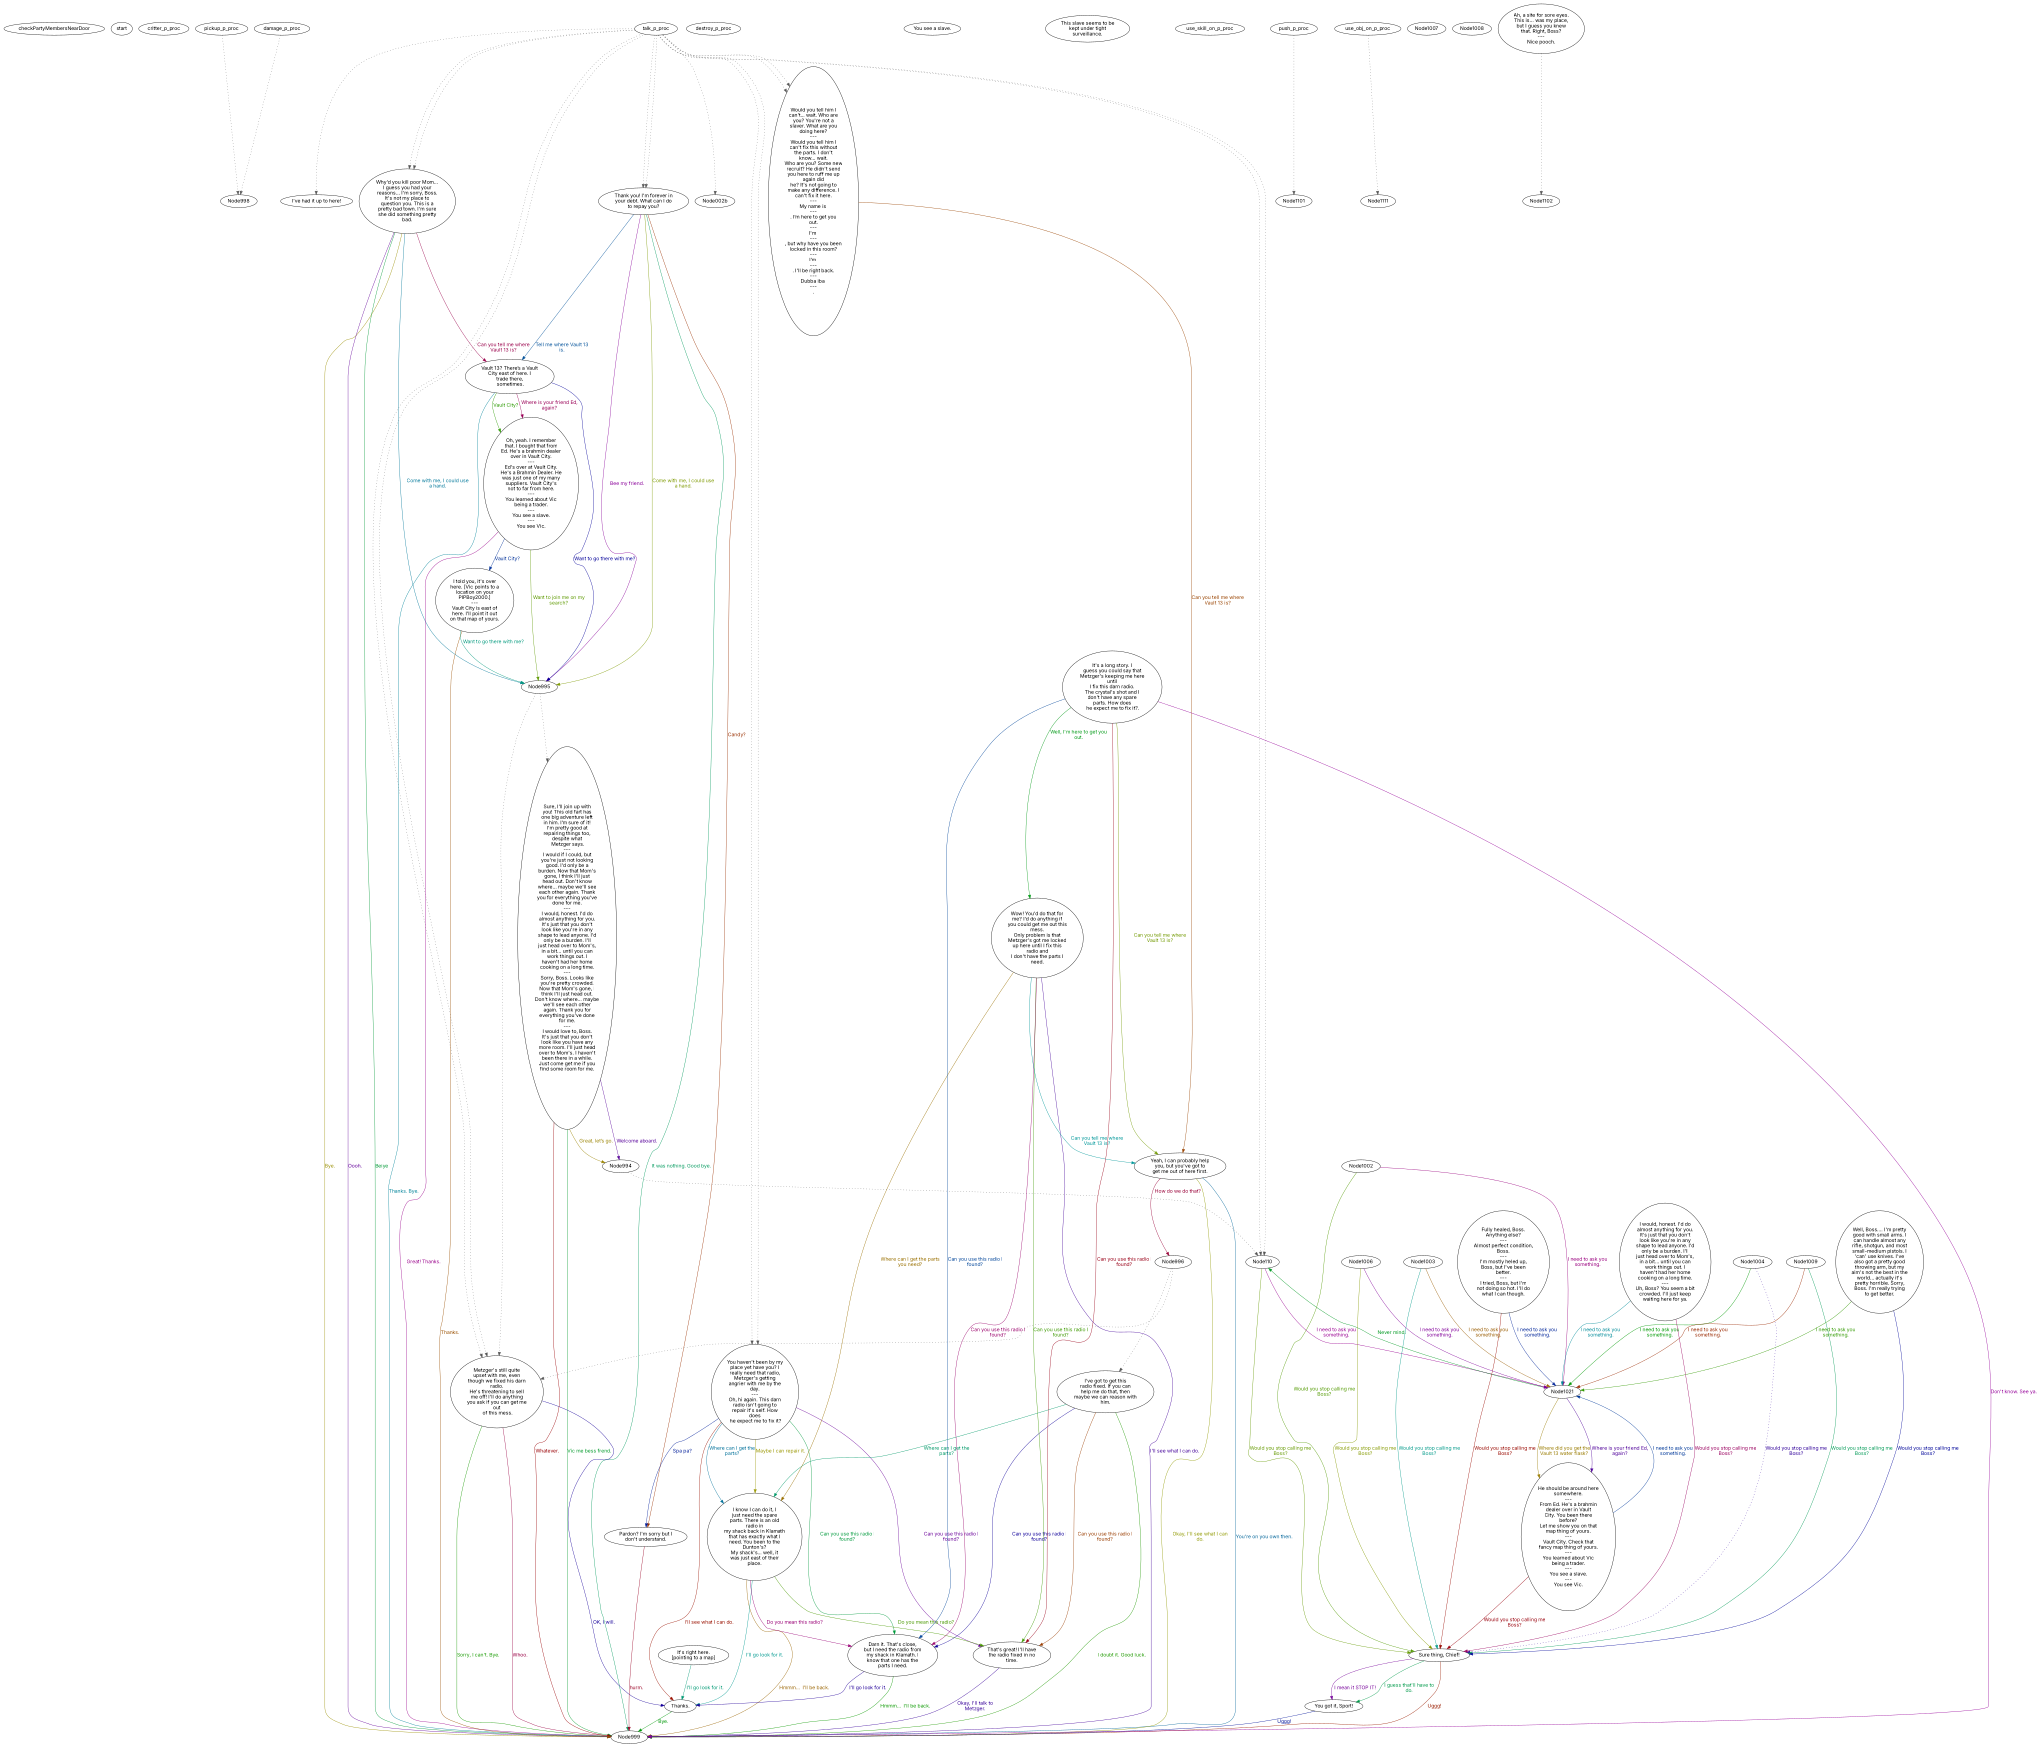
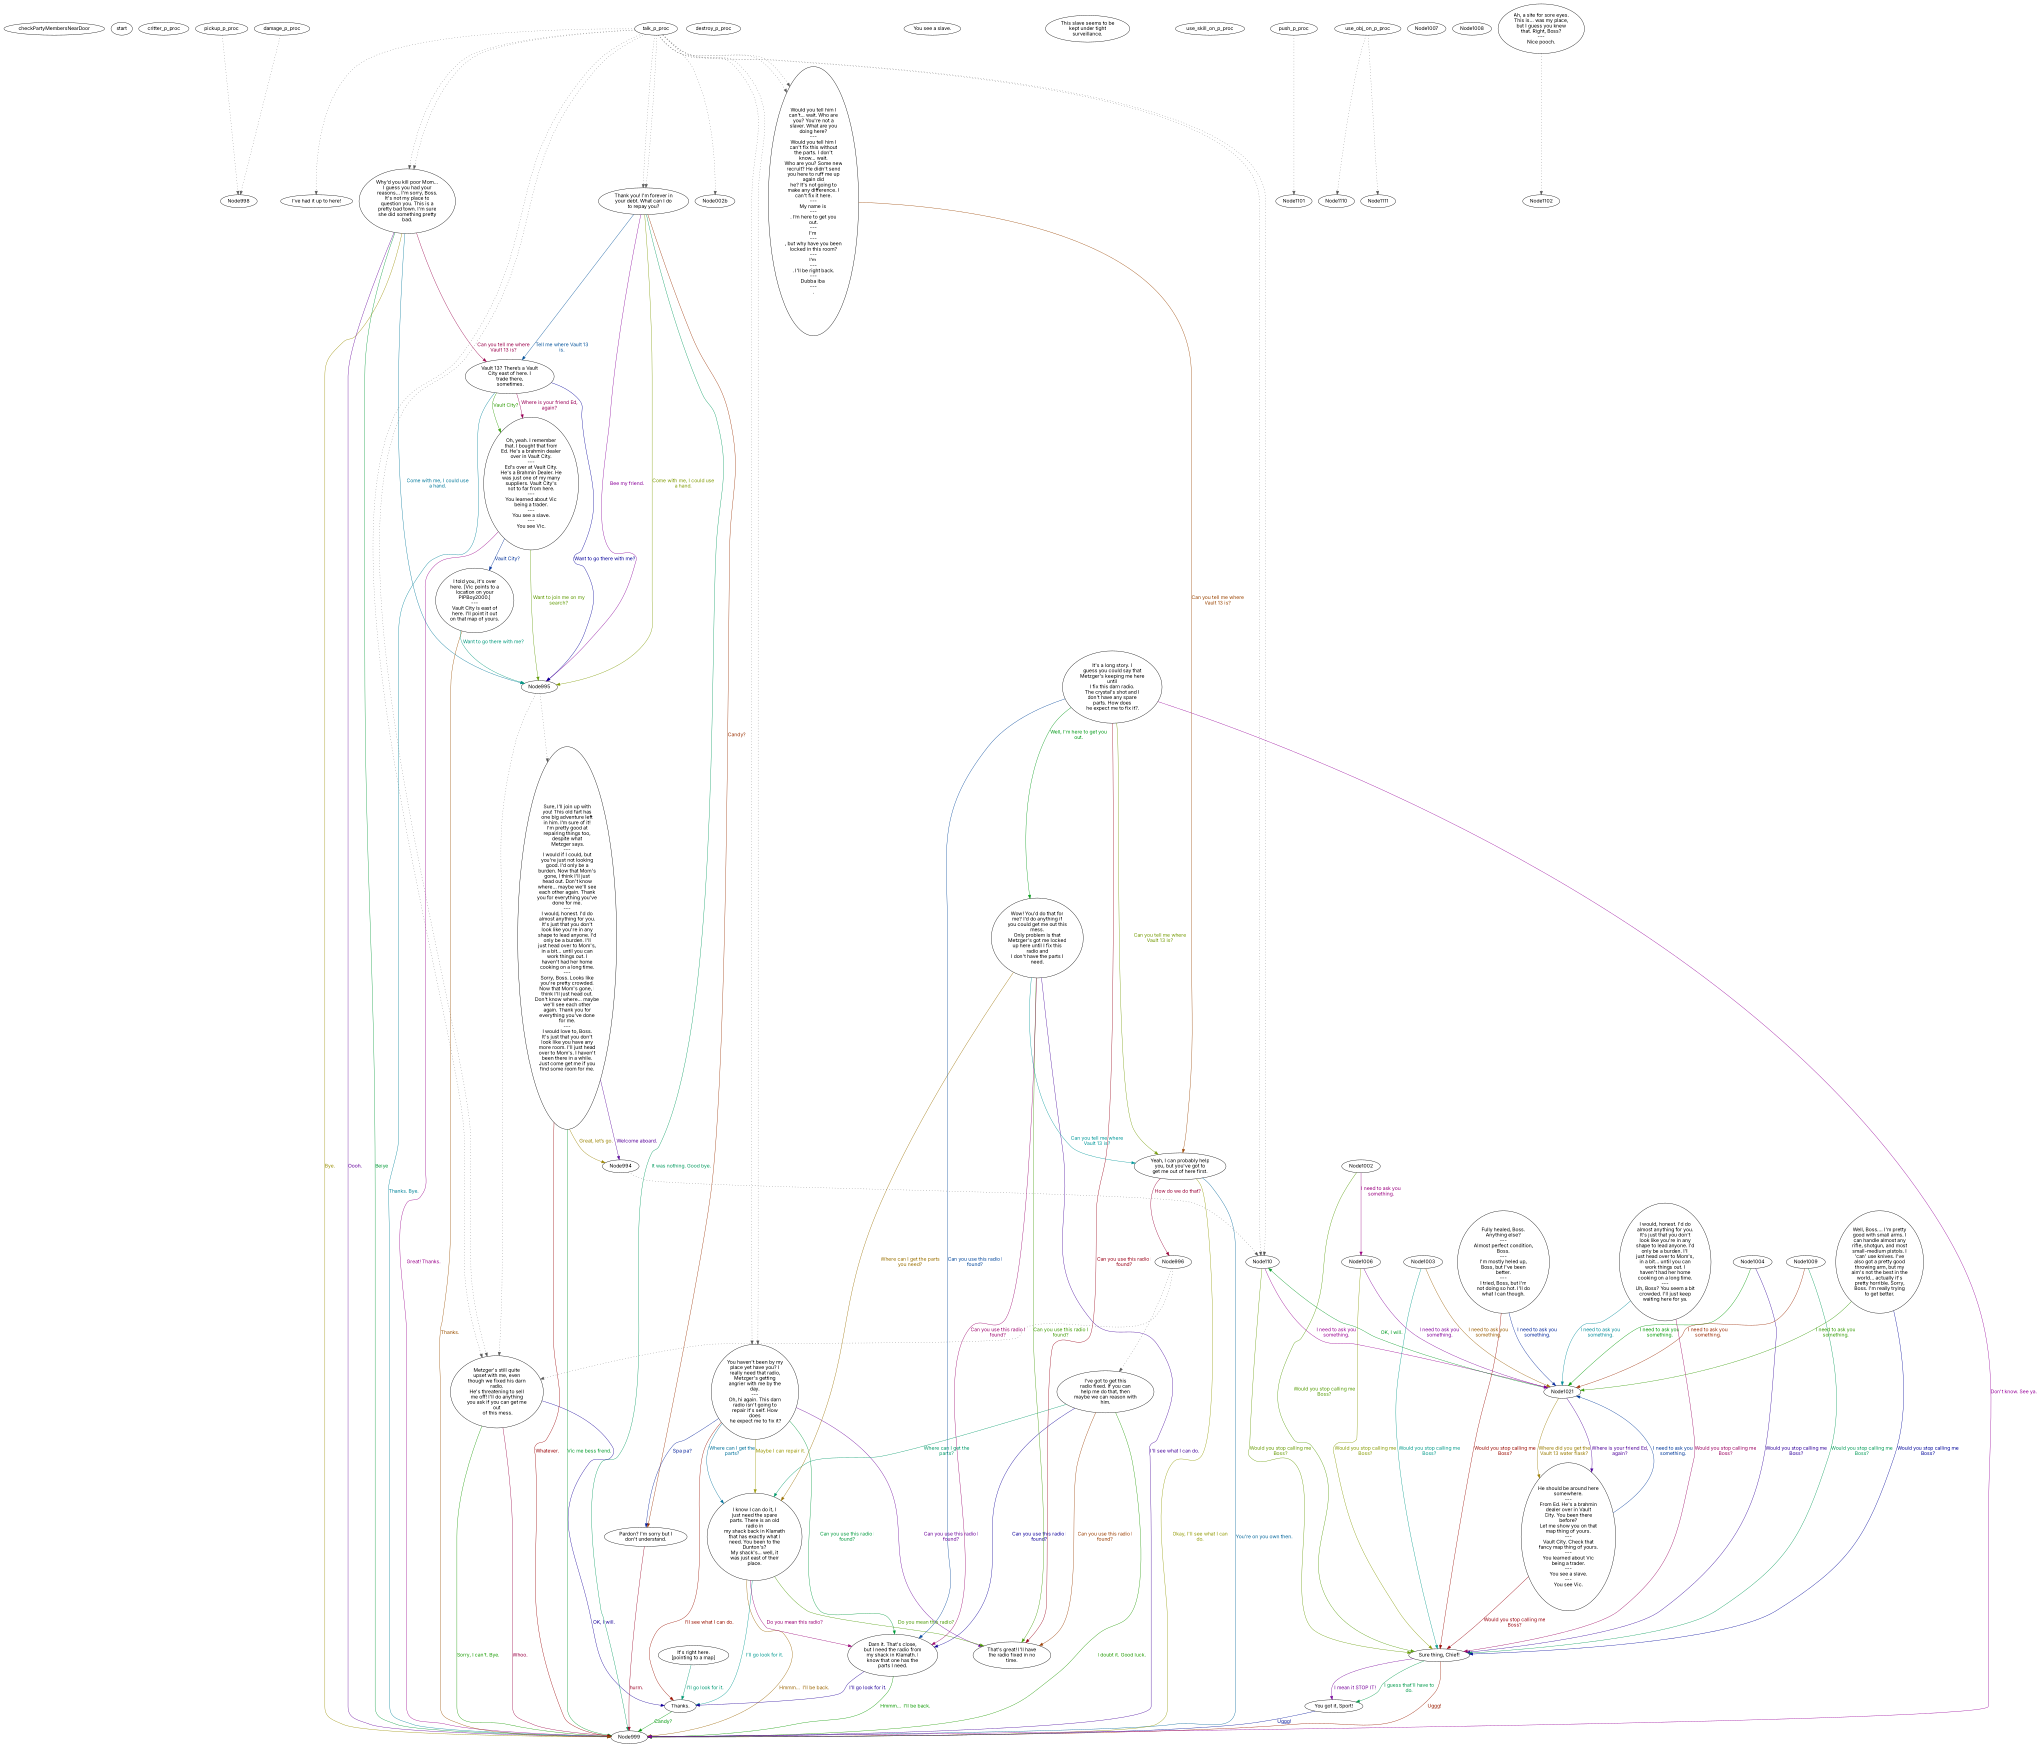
none -> (1336, 201)
(1553, 1204) -> (1361, 1212)
(1392, 1333) -> (1392, 1333)
(1727, 1546) -> (1727, 1546)
(663, 1722) -> (663, 1722)
(833, 1729) -> none
